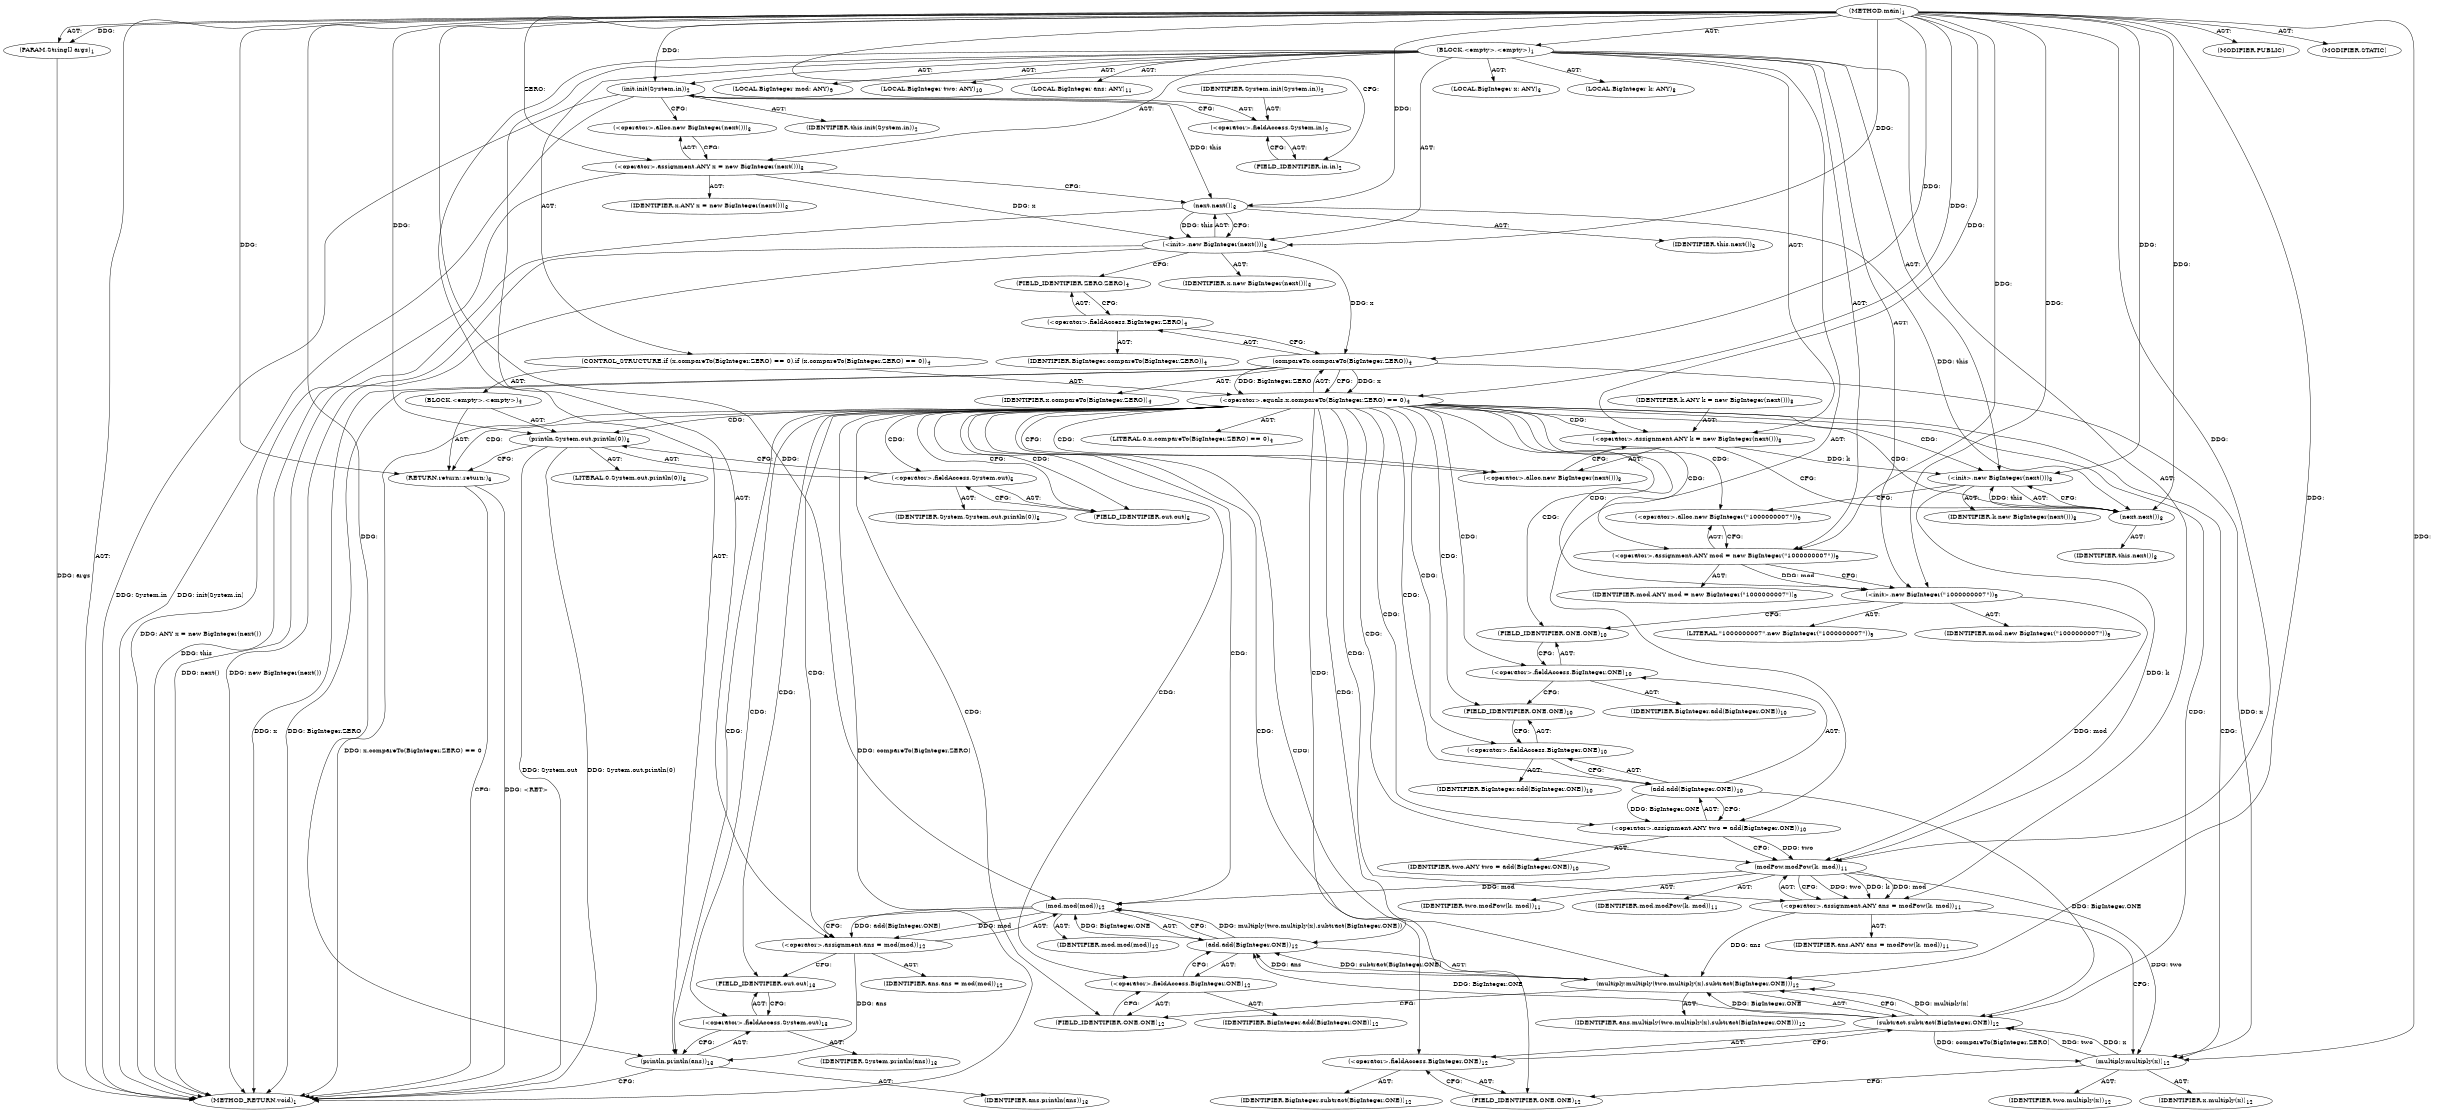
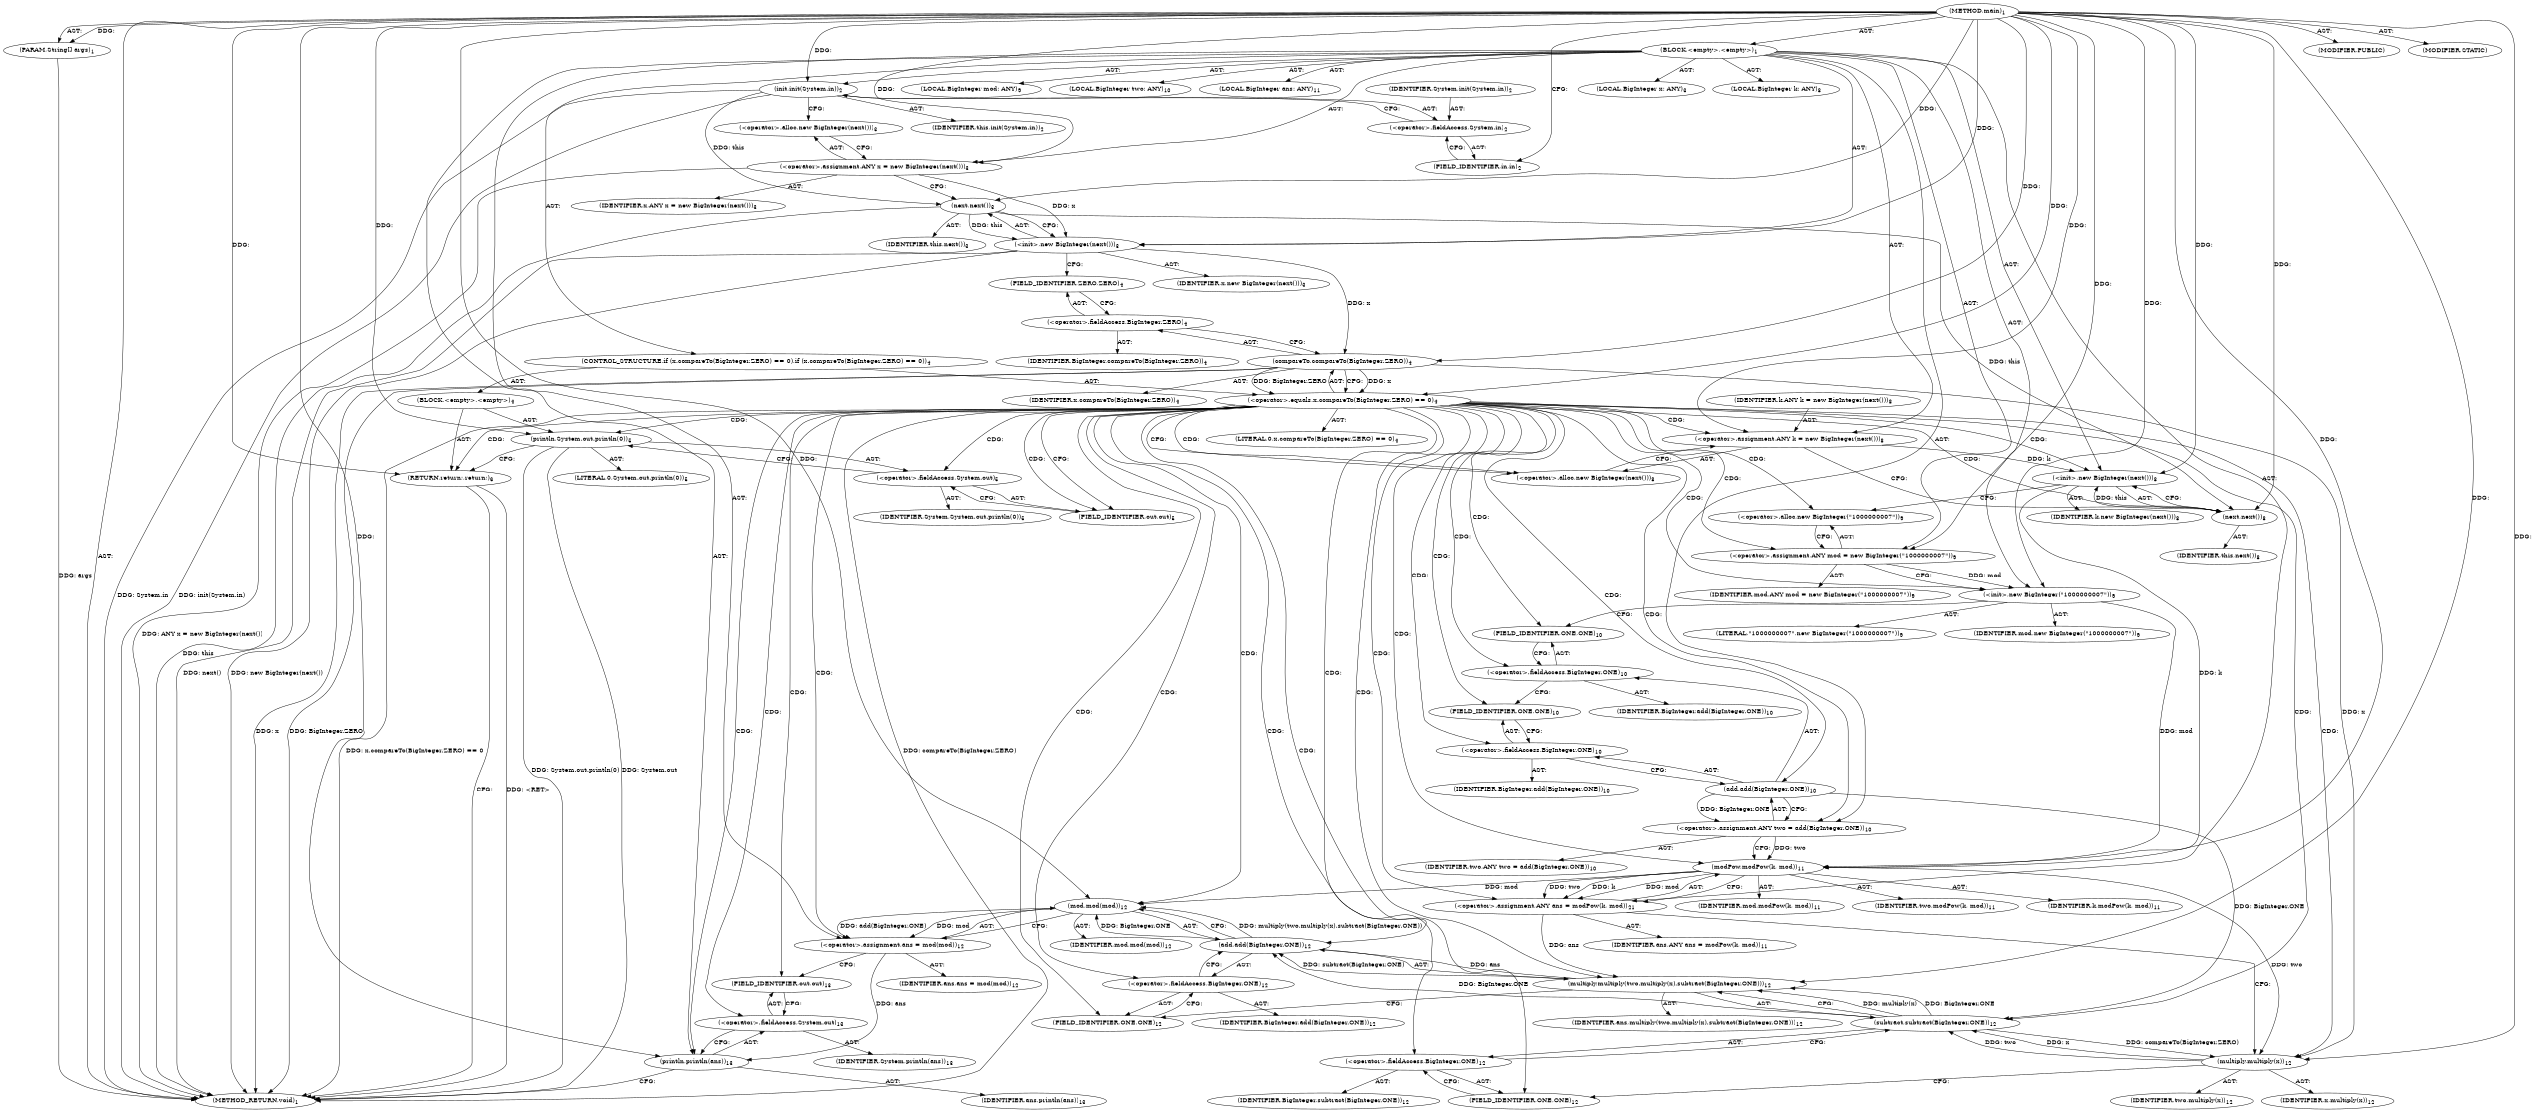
(536, 89) -> (887, 89)
(1958, 906) -> (1632, 906)
none -> (2104, 907)
